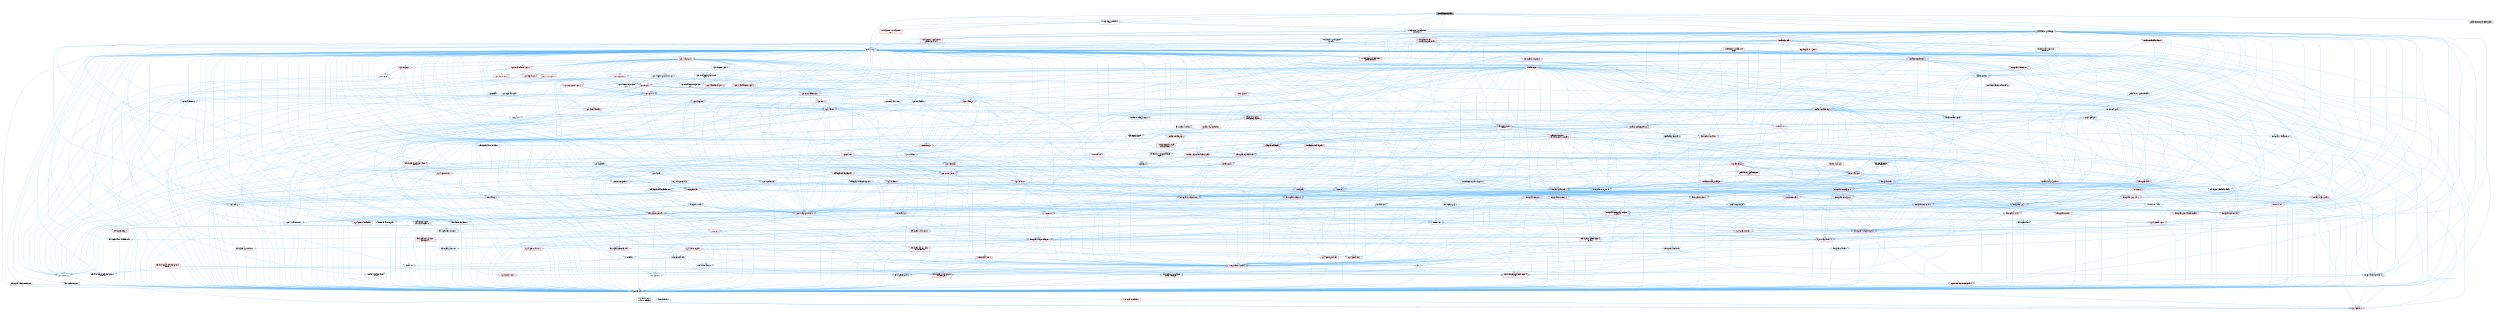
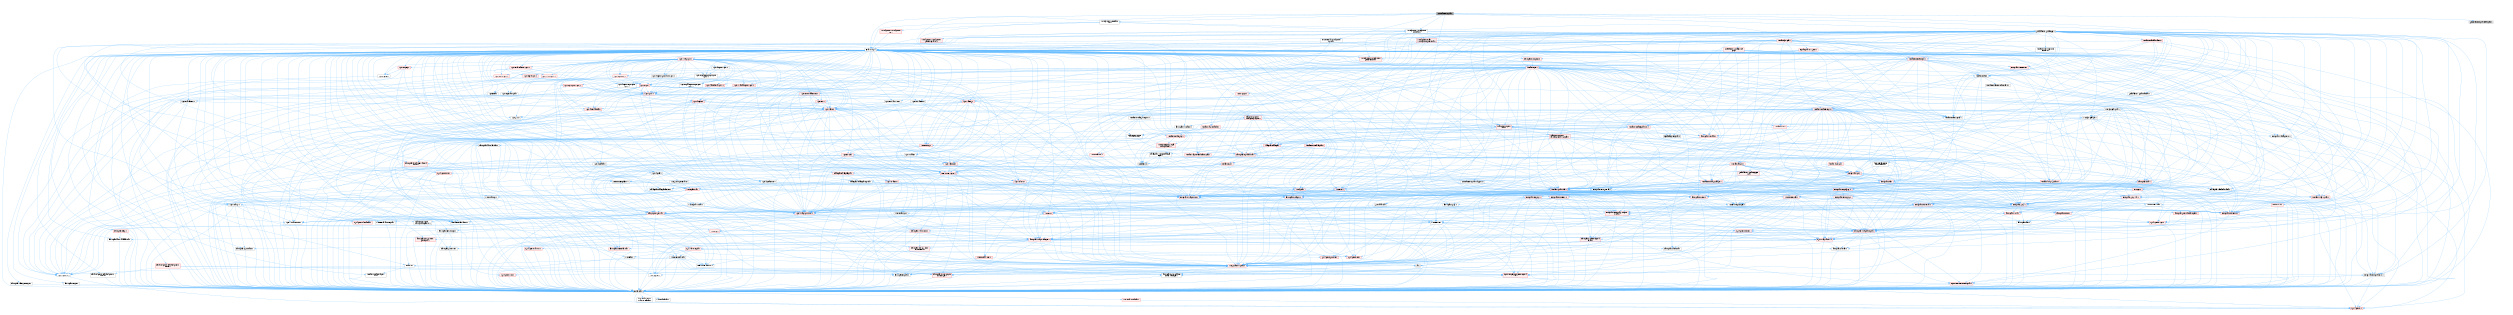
(1331, 41) -> (1331, 41)
